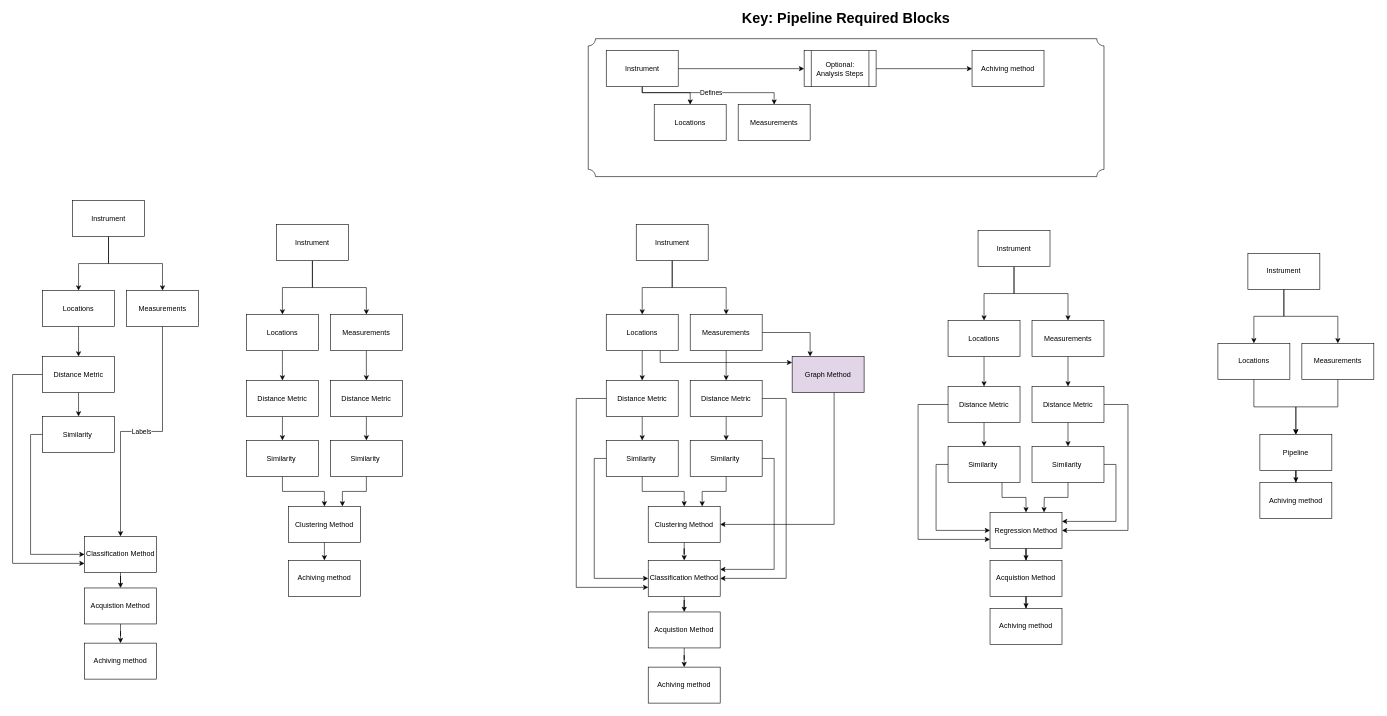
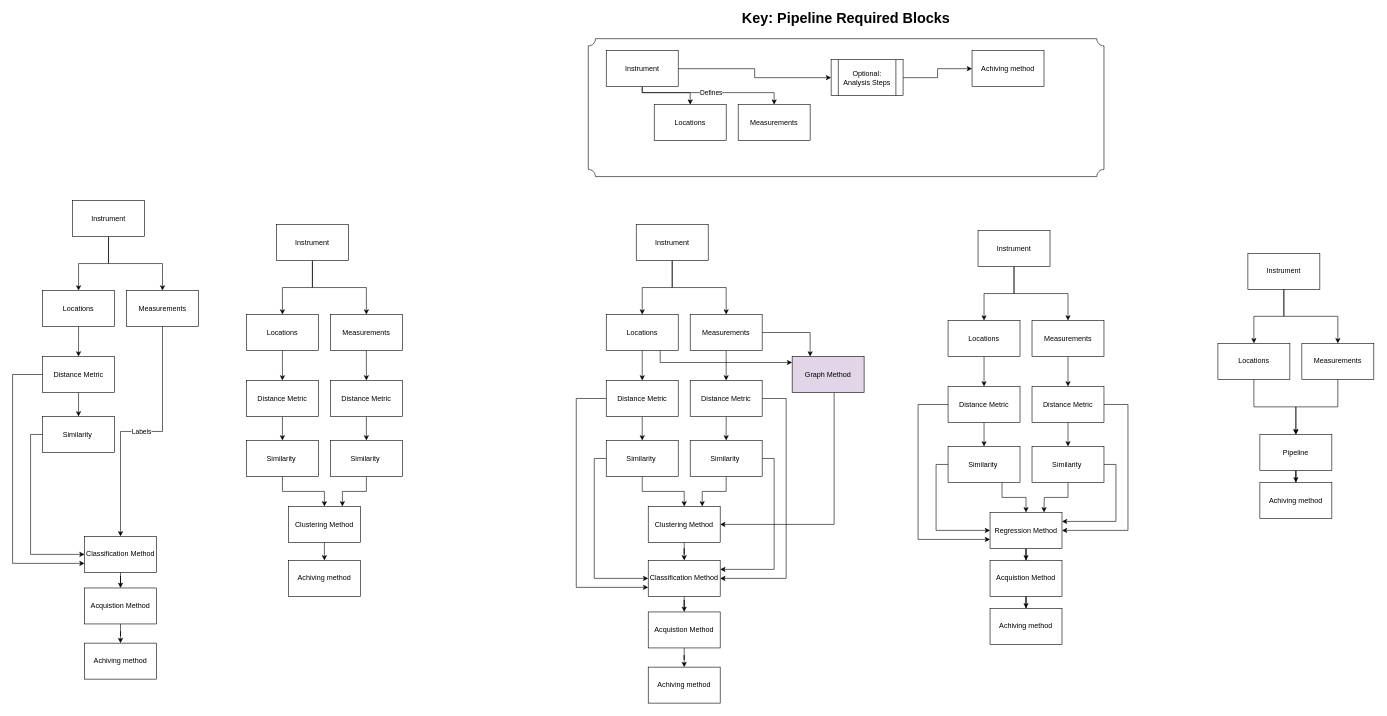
(840, 69) -> (867, 78)
